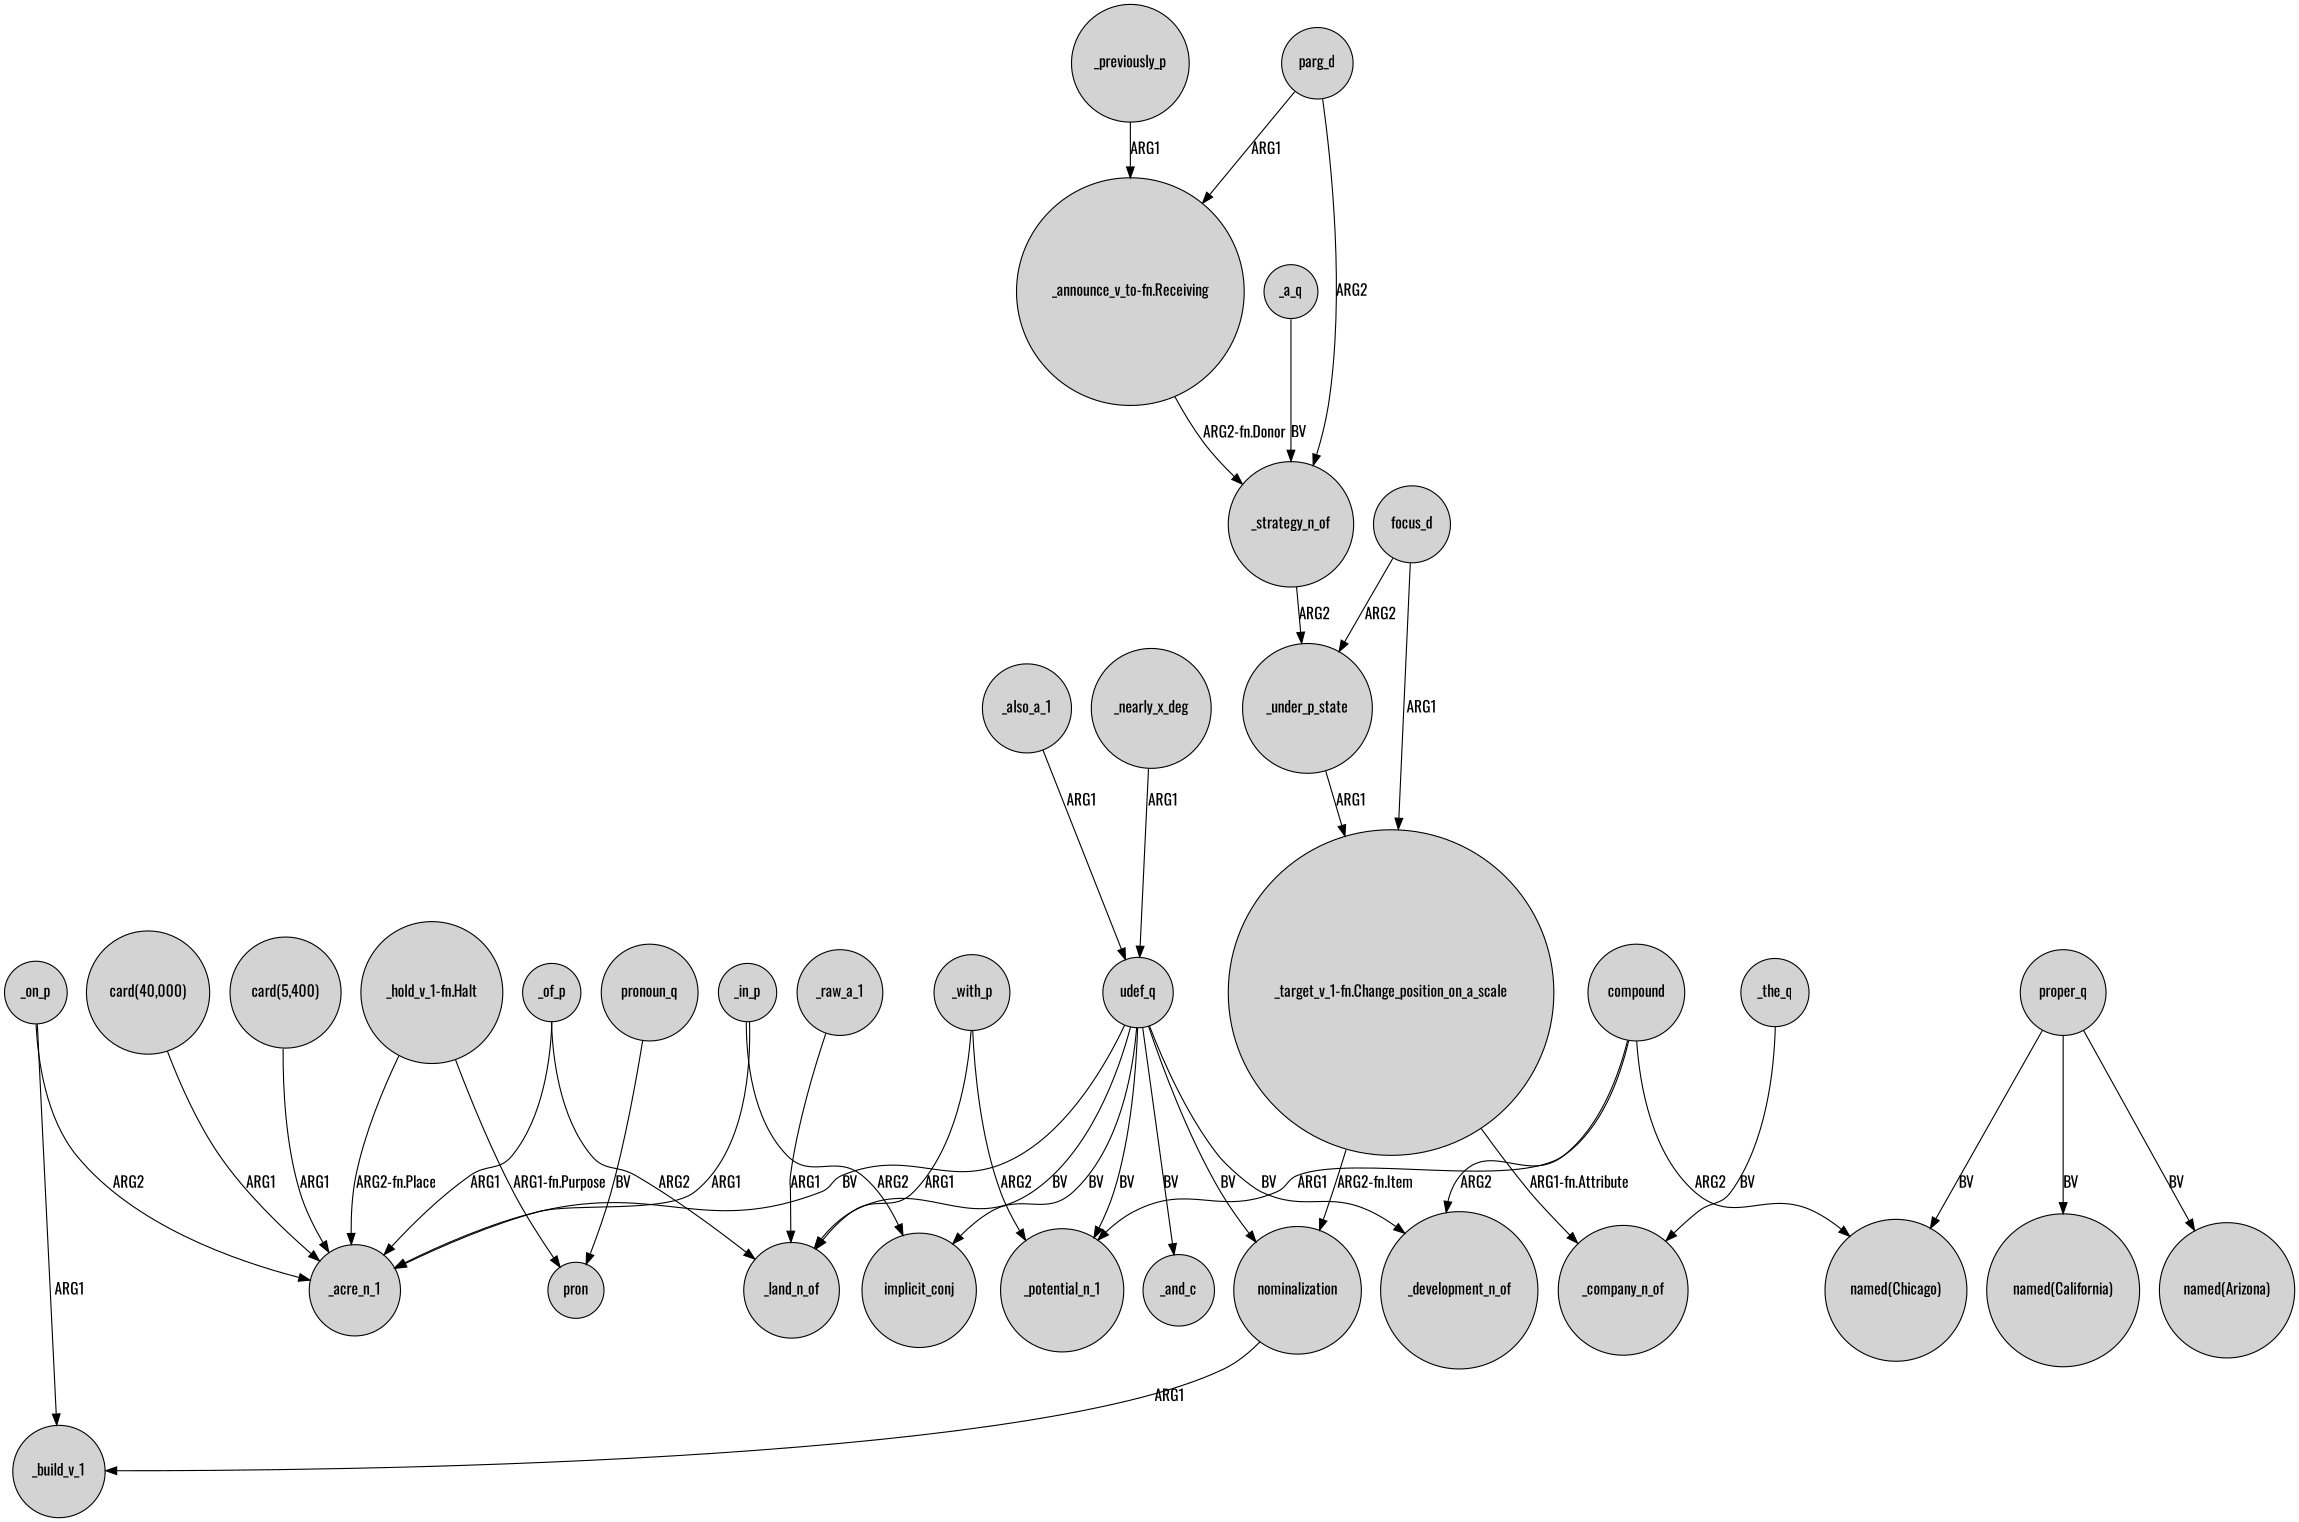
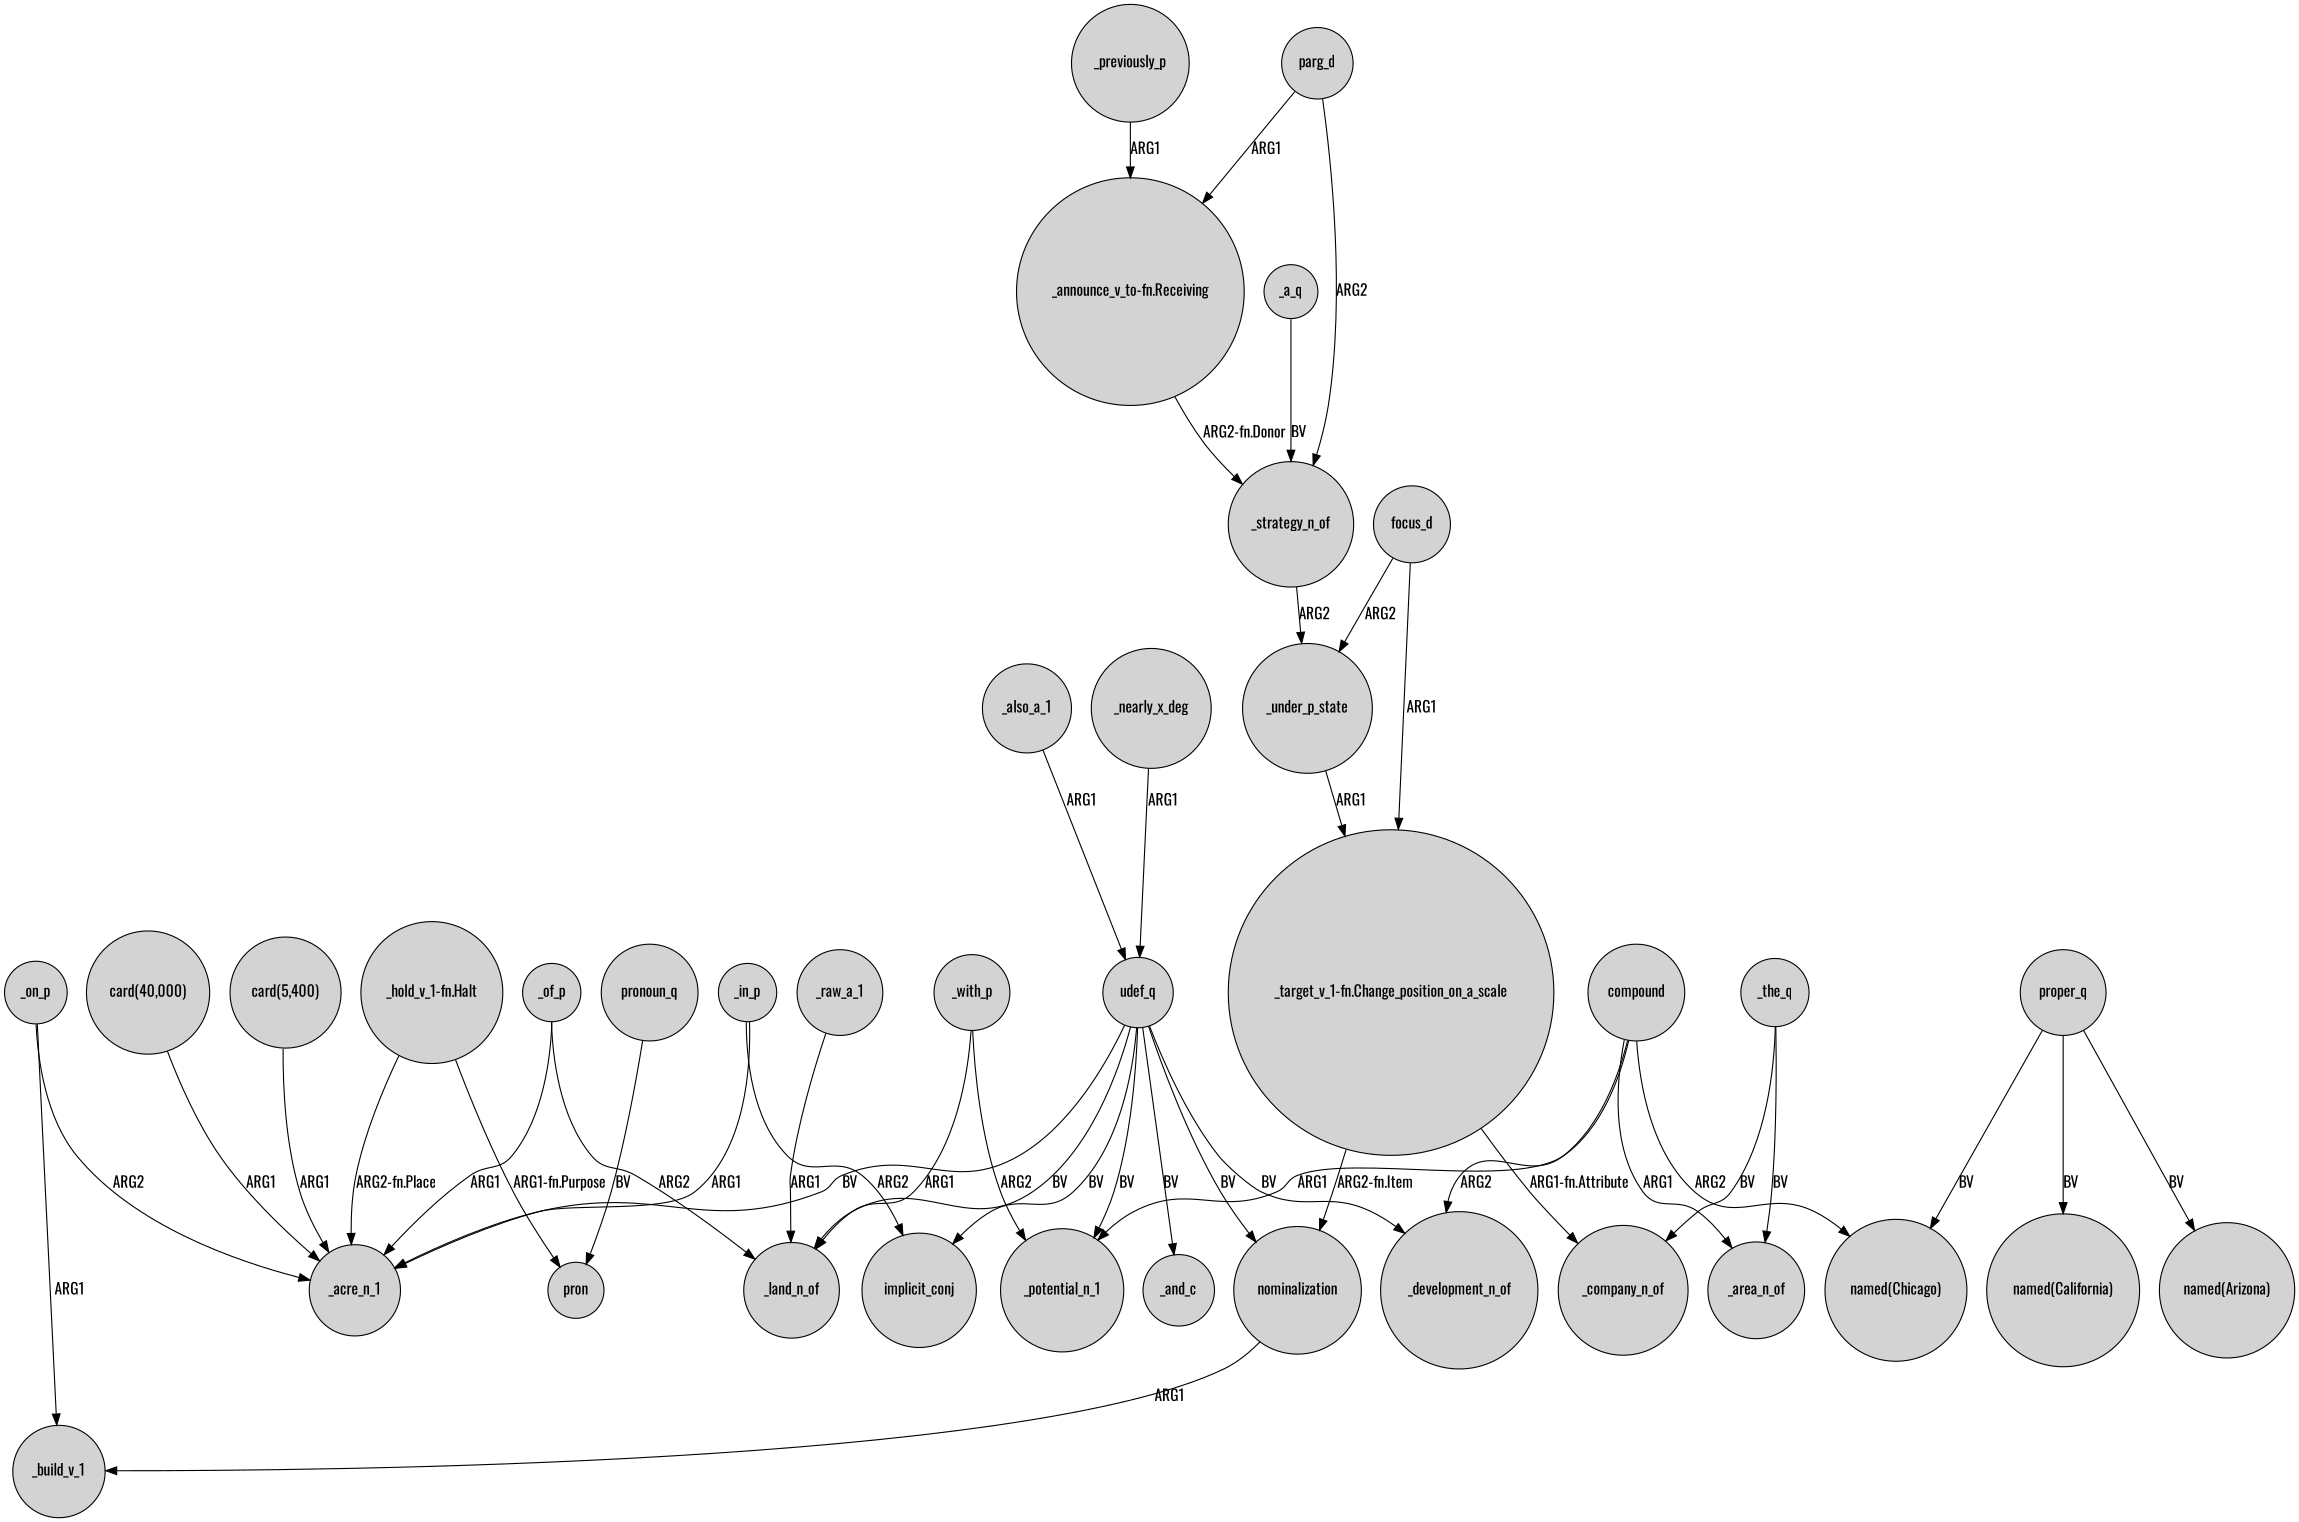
none -> (1756, 1290)
